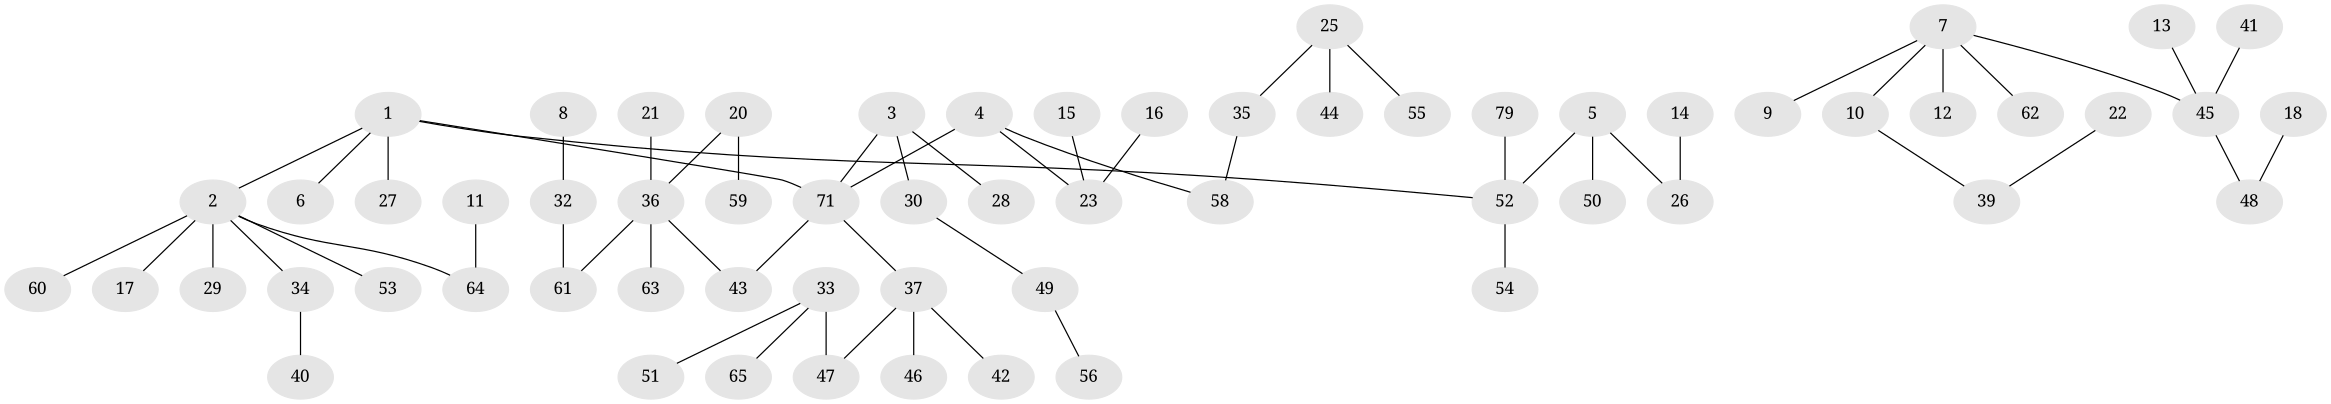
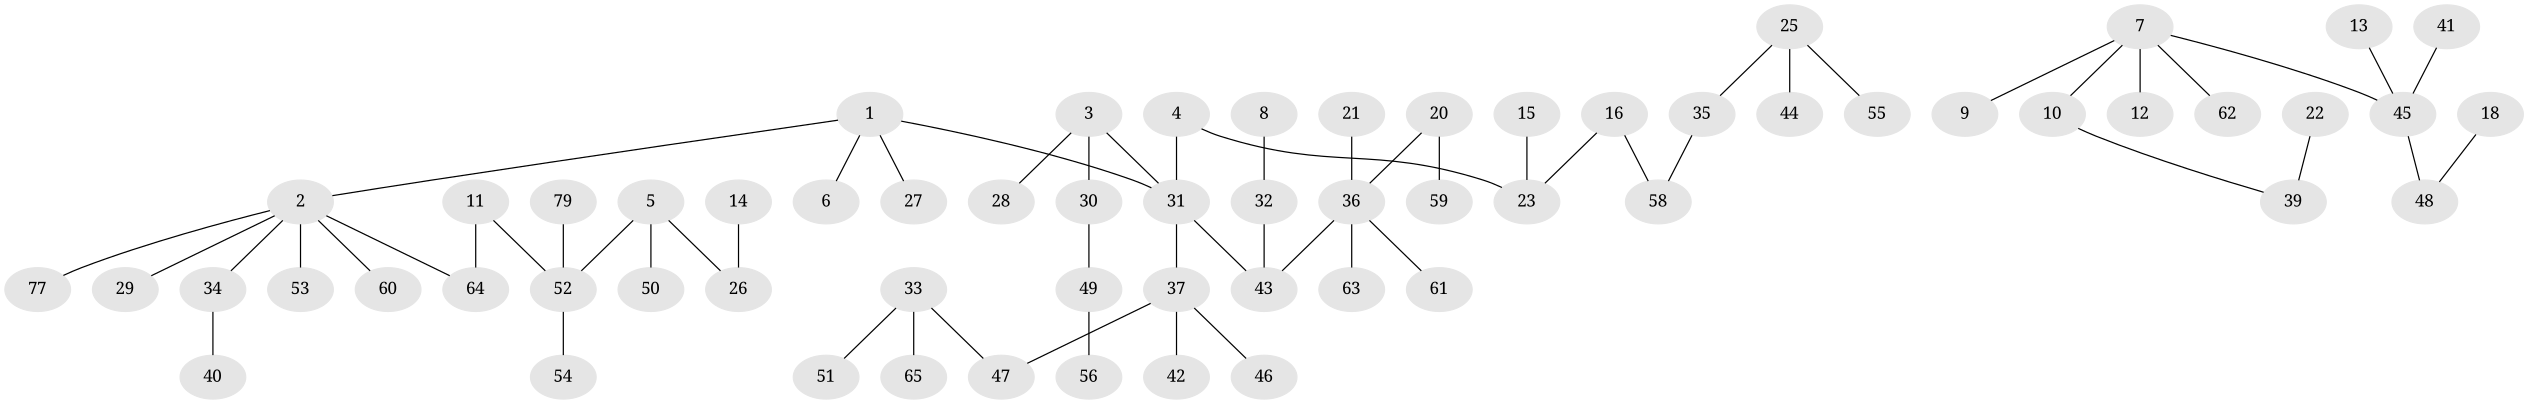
(1092, 161) -> (1636, 158)
(919, 163) -> (519, 246)
(826, 202) -> (1177, 202)
(563, 246) -> (1264, 246)
(125, 290) -> (38, 290)
